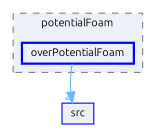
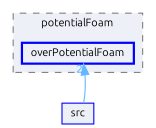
(71, 79) -> (85, 89)
